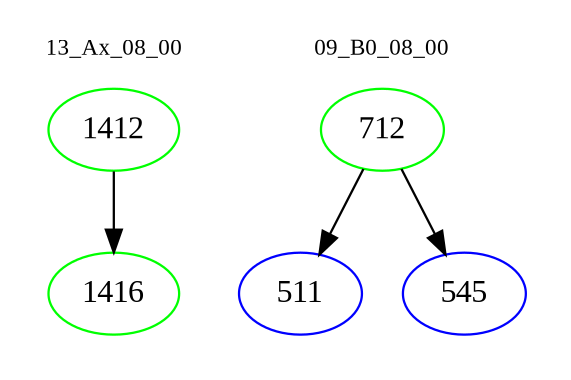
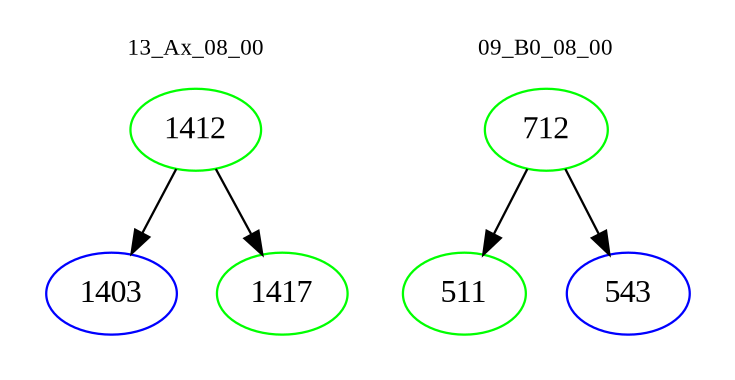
none -> (112, 294)
(114, 294) -> (282, 294)
(300, 294) -> (464, 294)
(464, 294) -> (628, 294)
